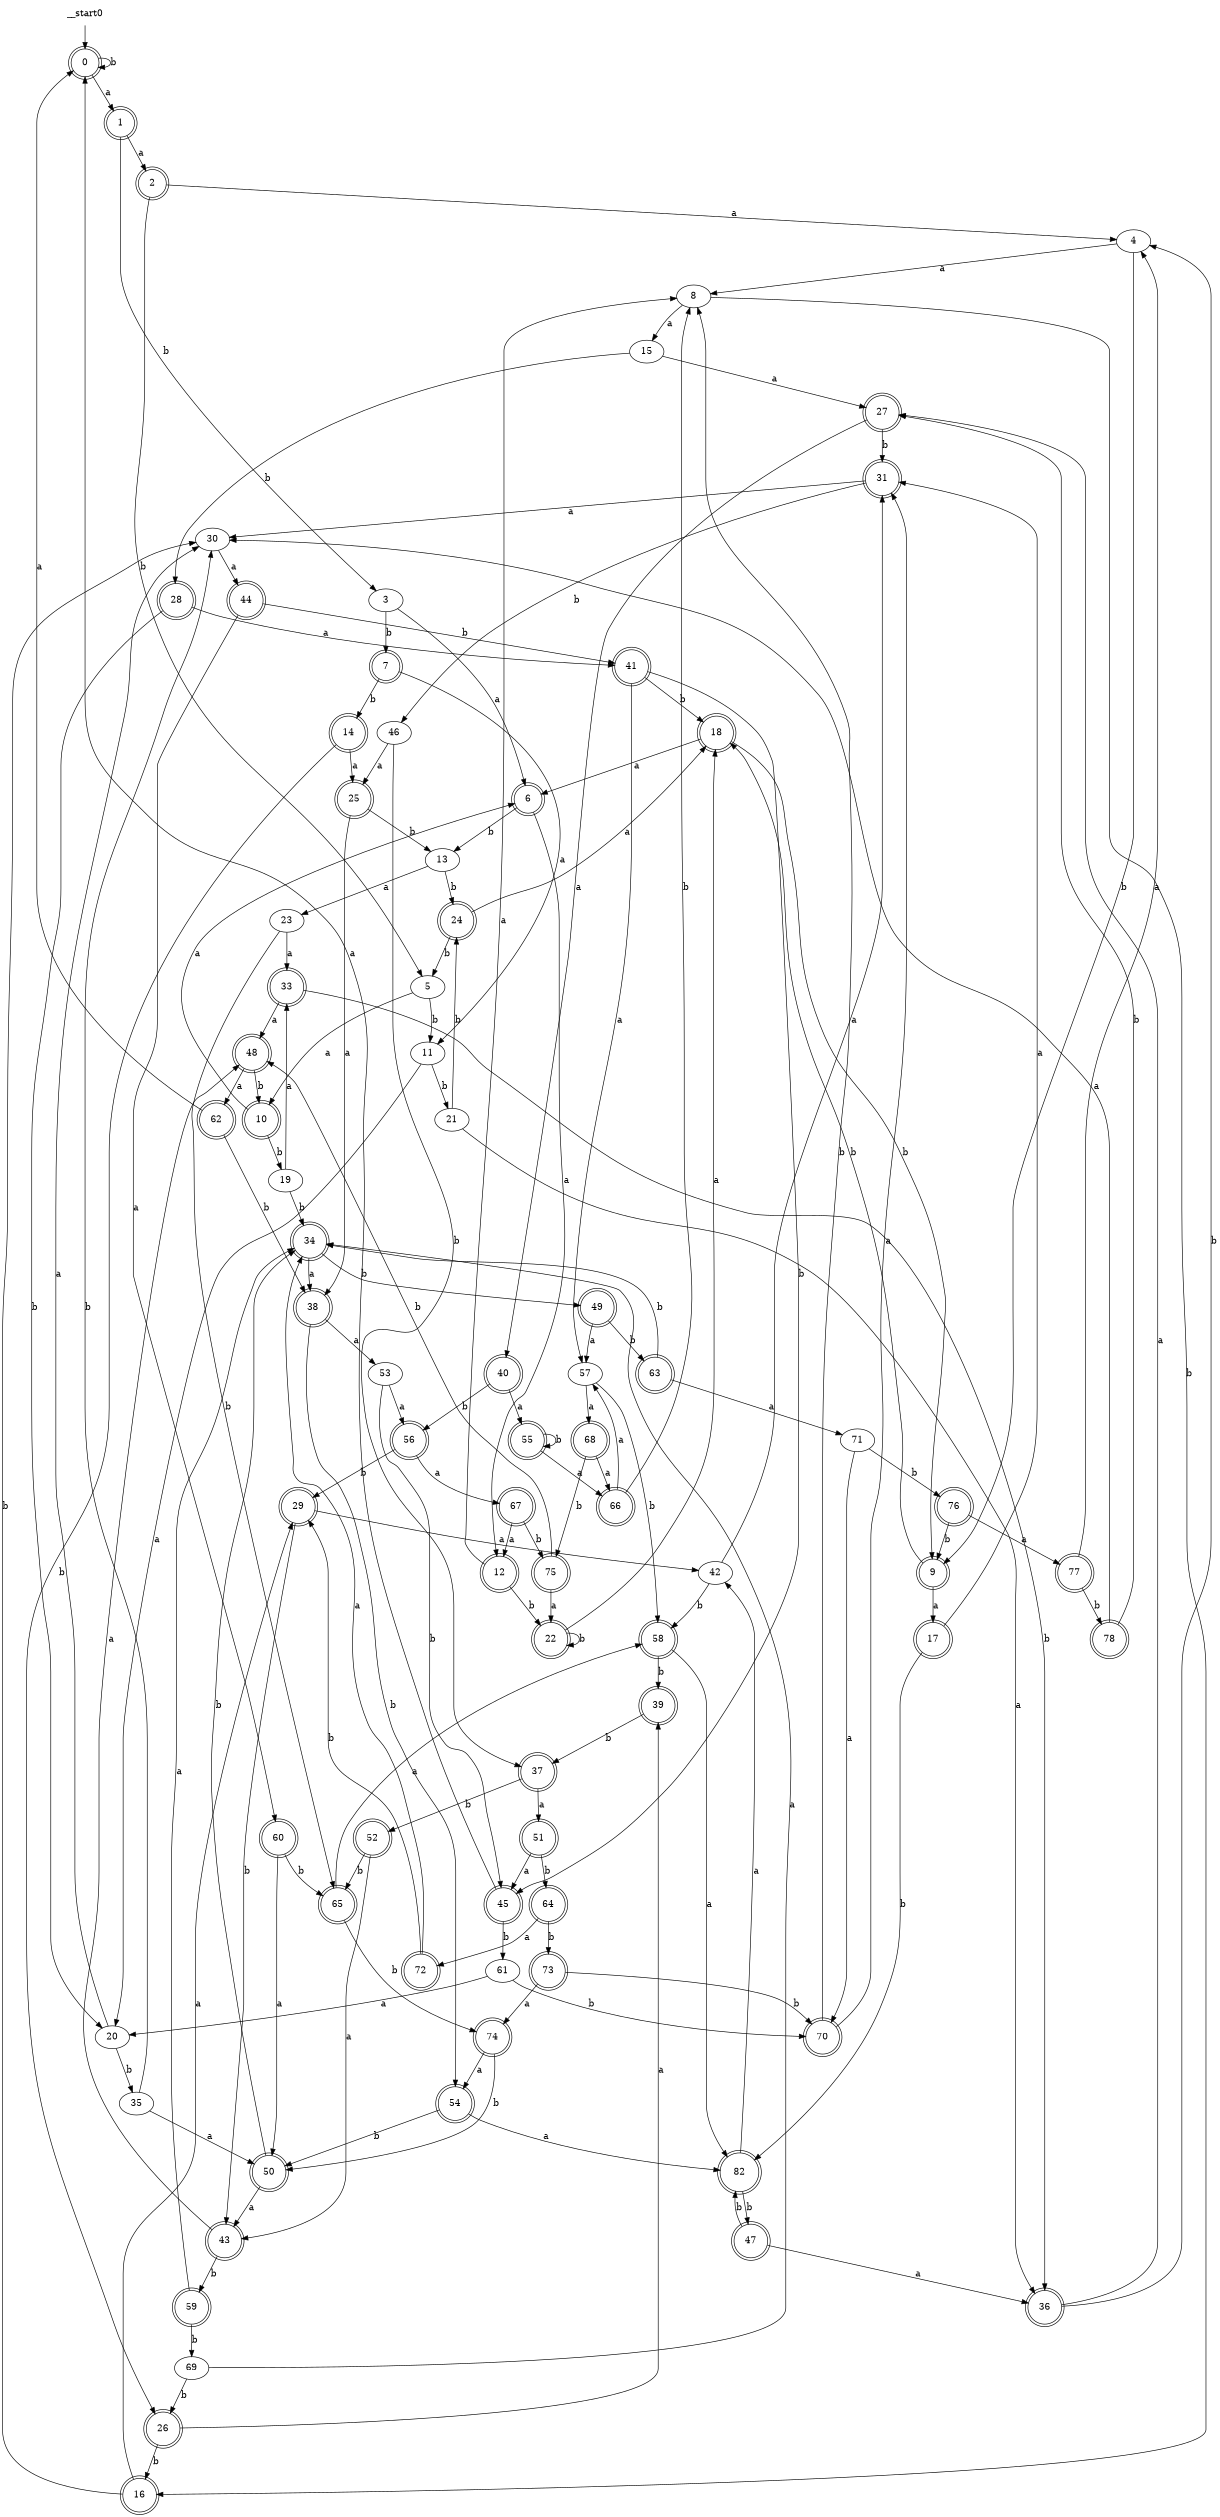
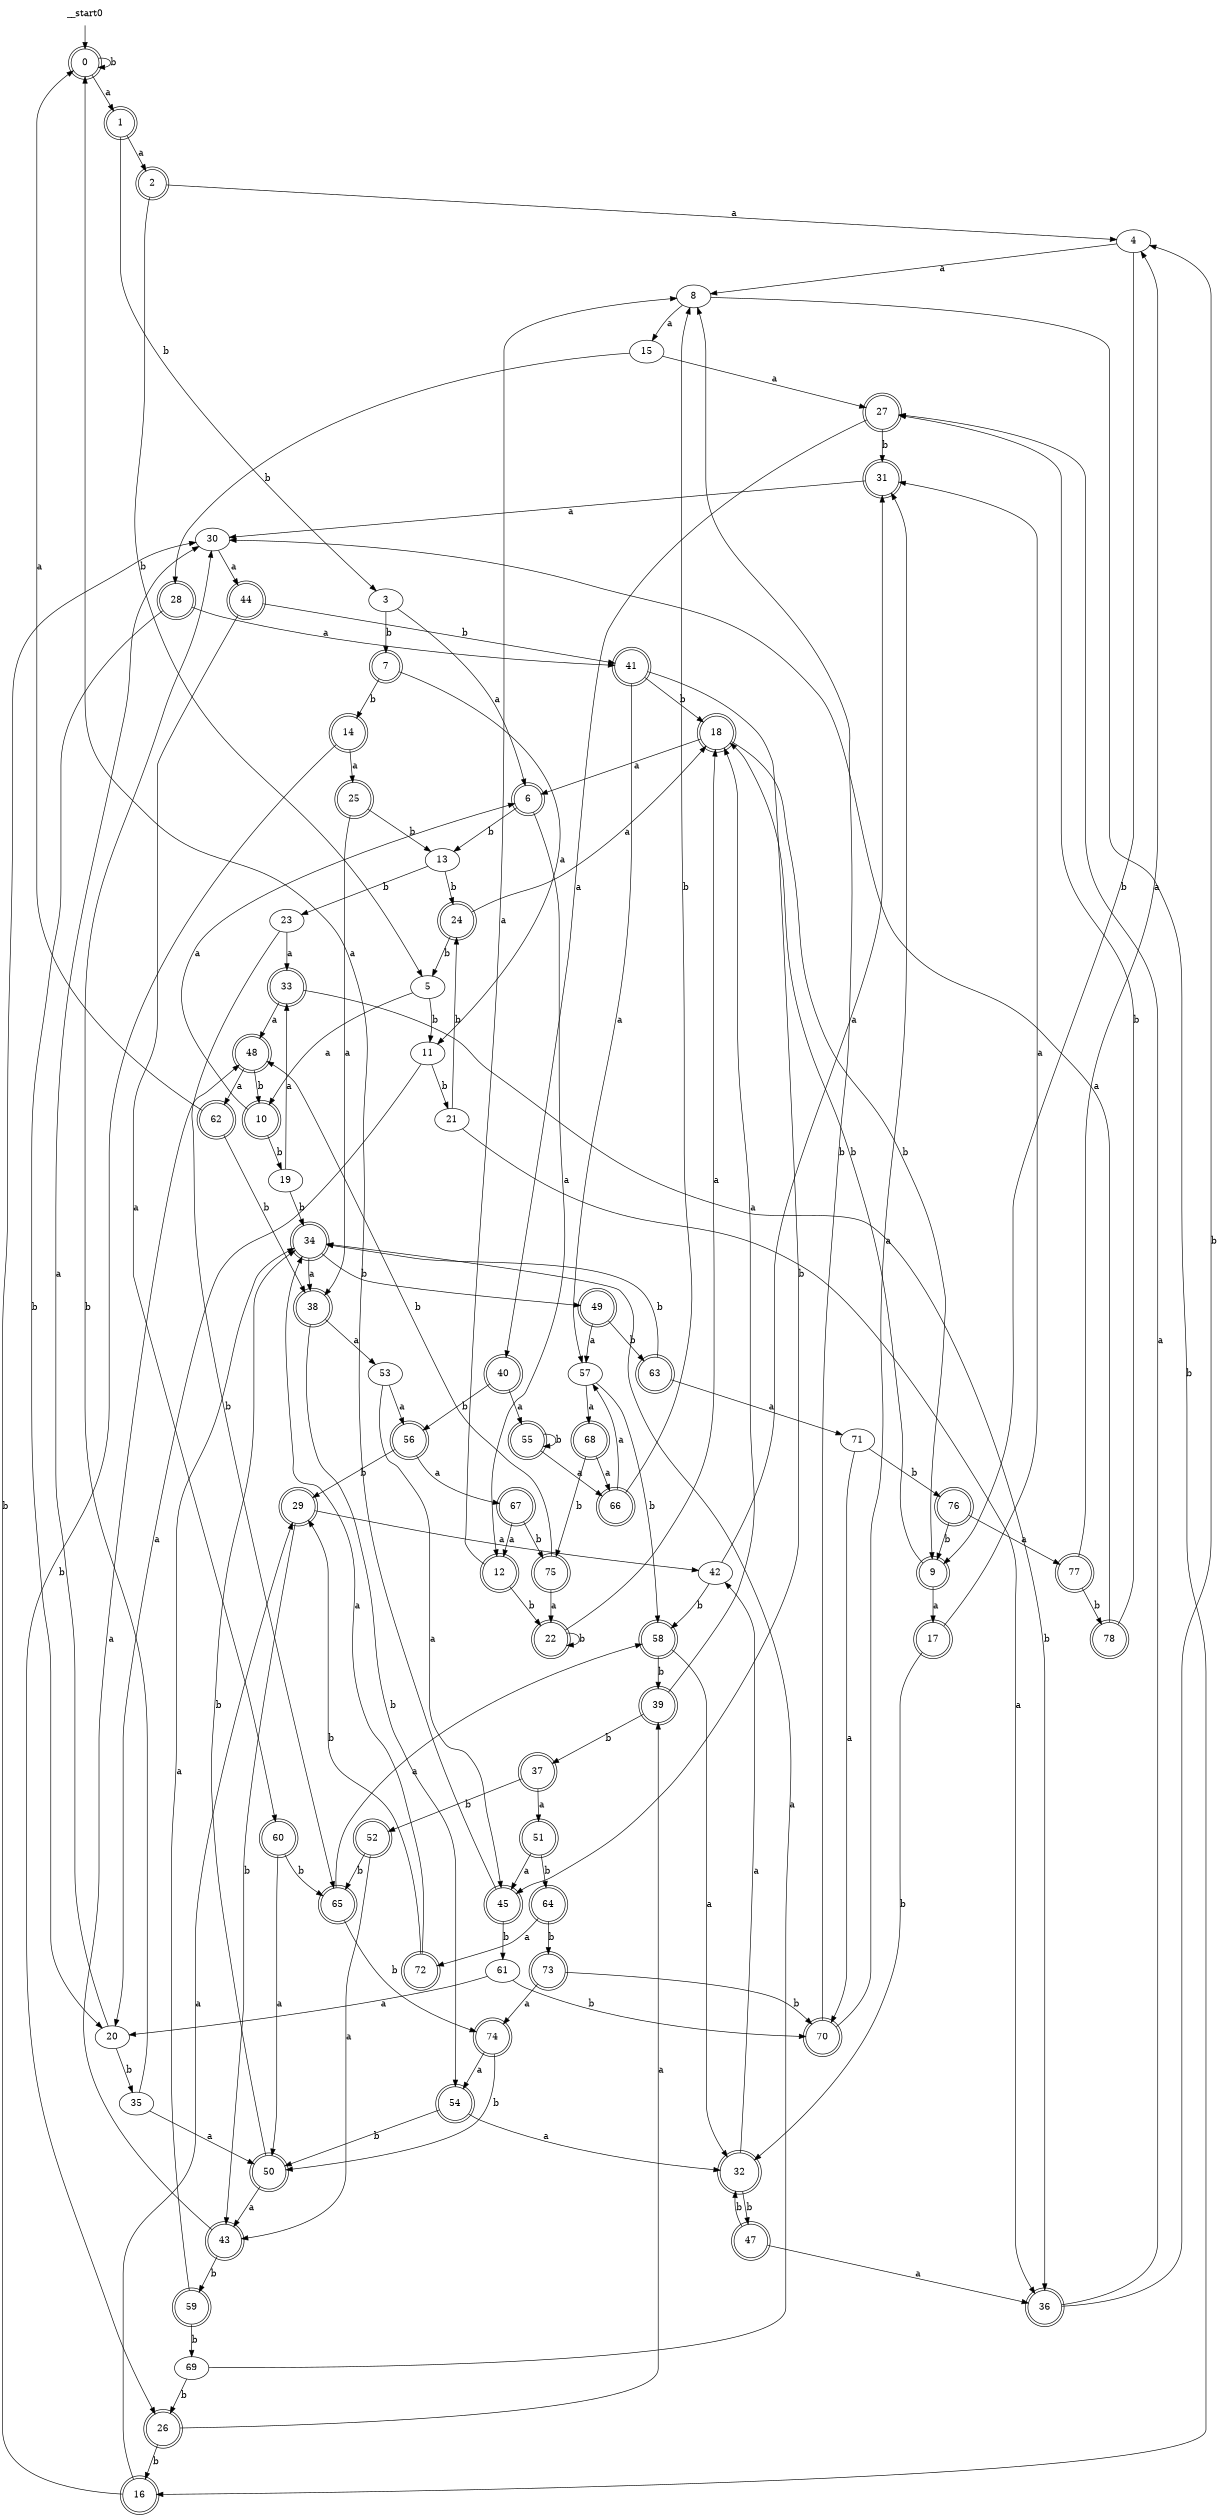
(394, 733) -> none
(386, 888) -> (386, 888)
none -> (750, 1234)
(433, 1639) -> (433, 1639)
(739, 2172) -> (739, 2172)
